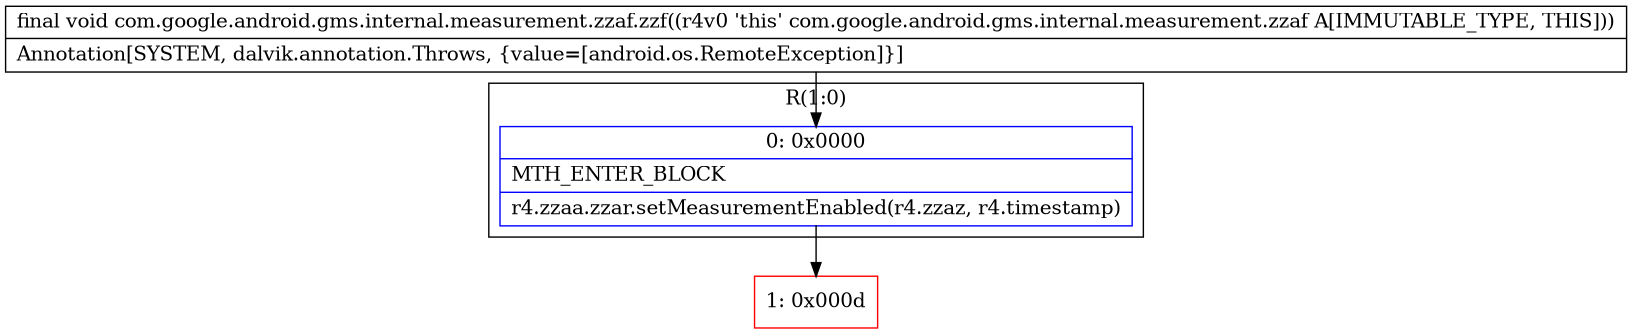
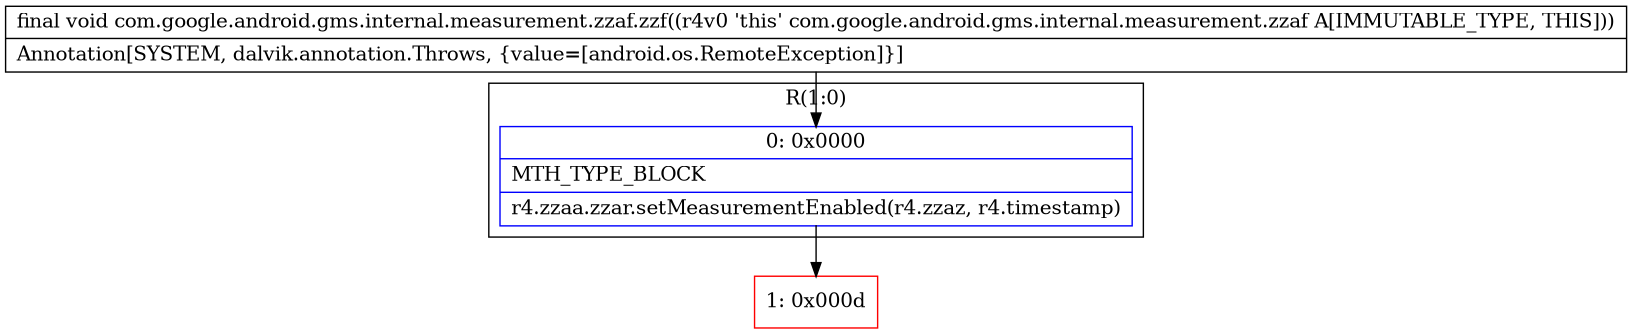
(619, 175) -> (608, 175)
